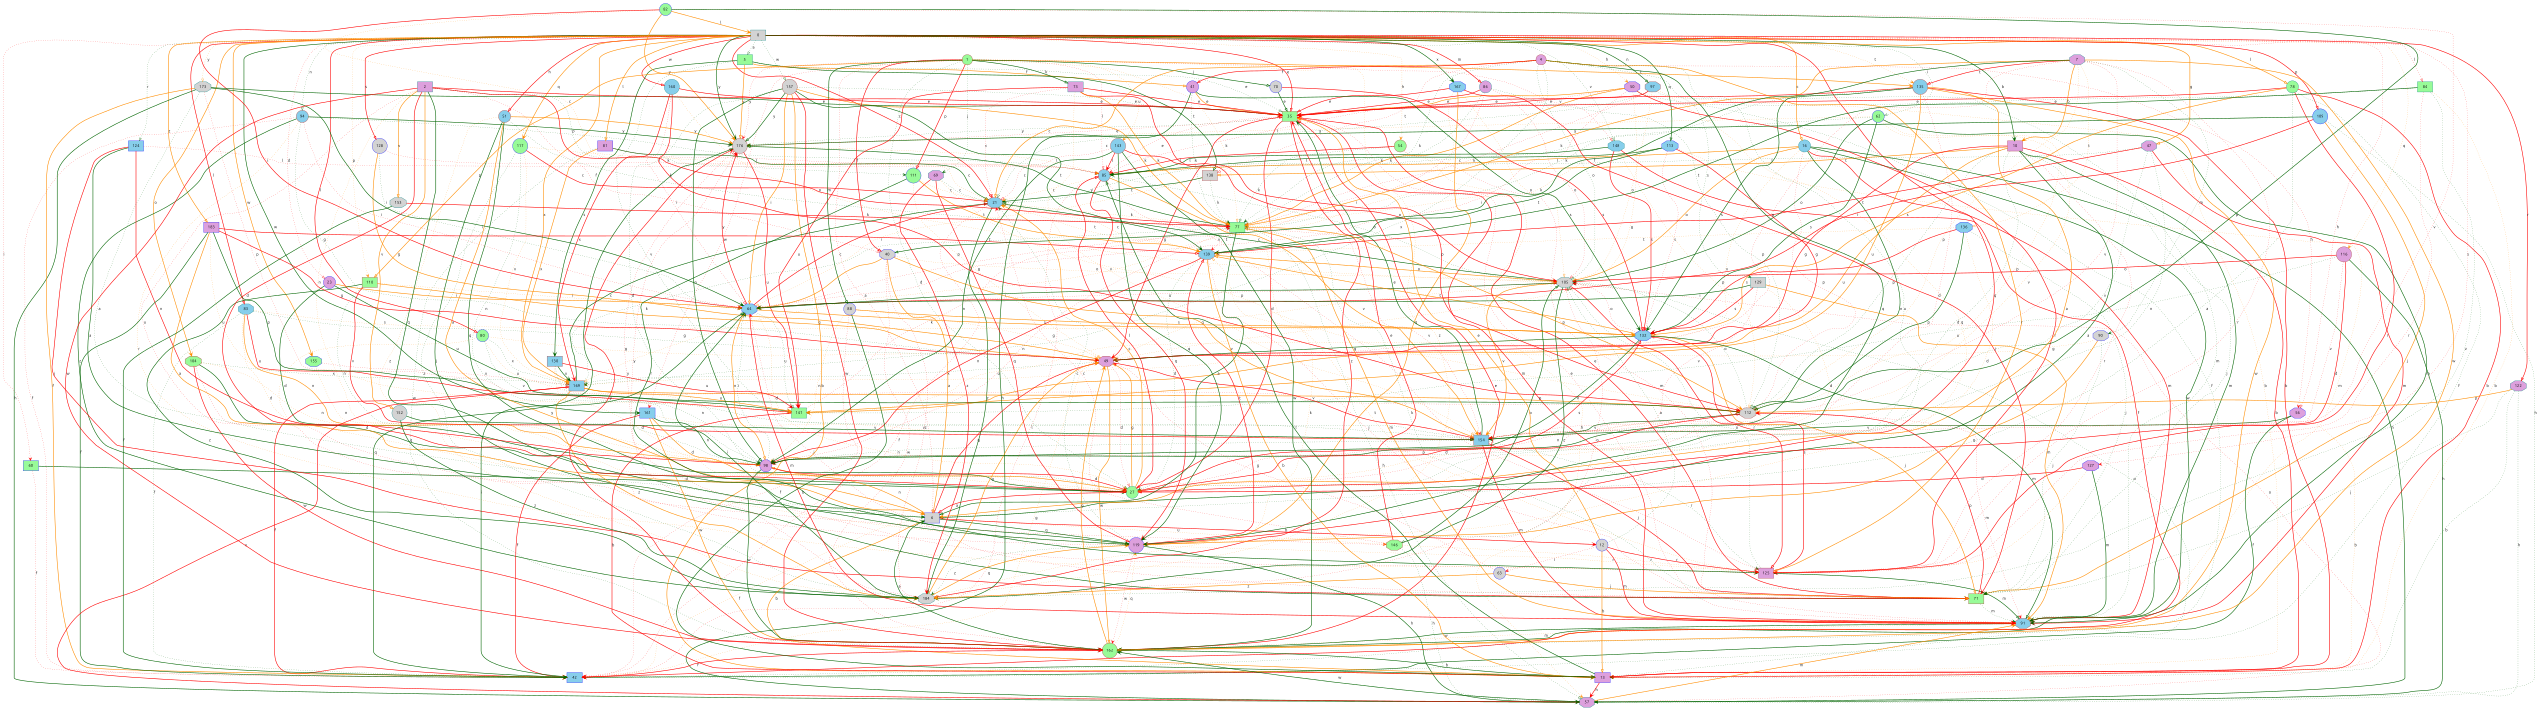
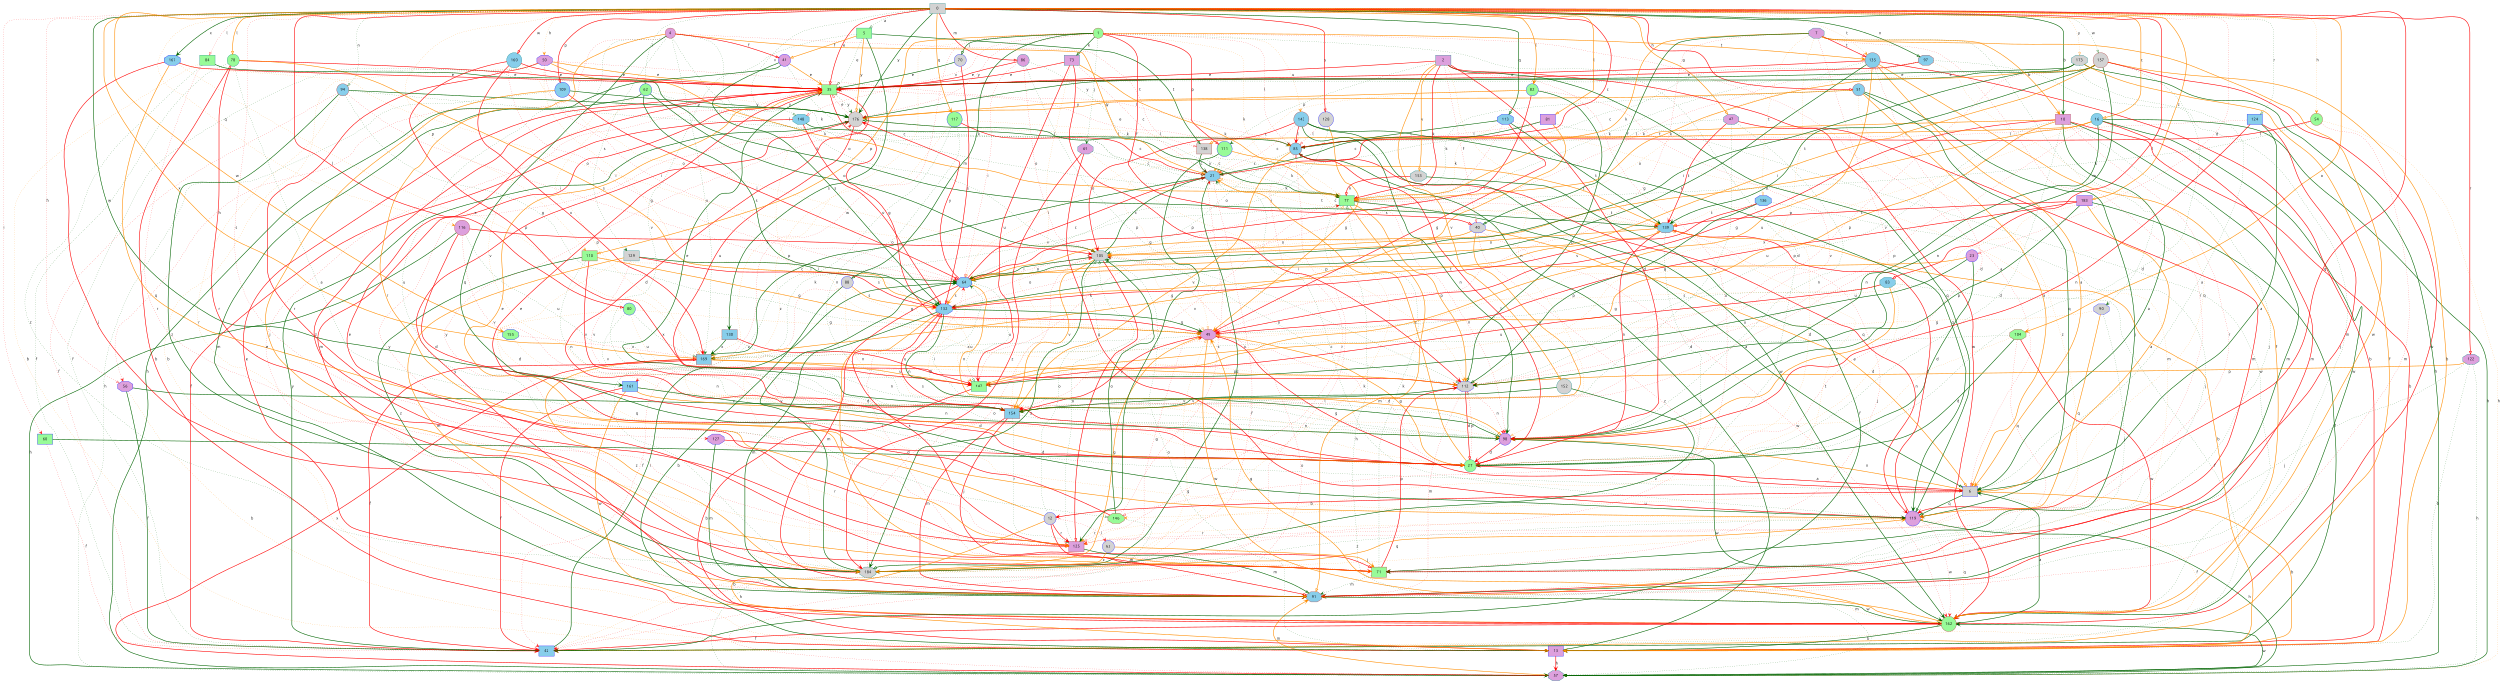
(710, 22) -> (1267, 10)
(2256, 374) -> (2277, 347)
(1748, 413) -> (1465, 386)
